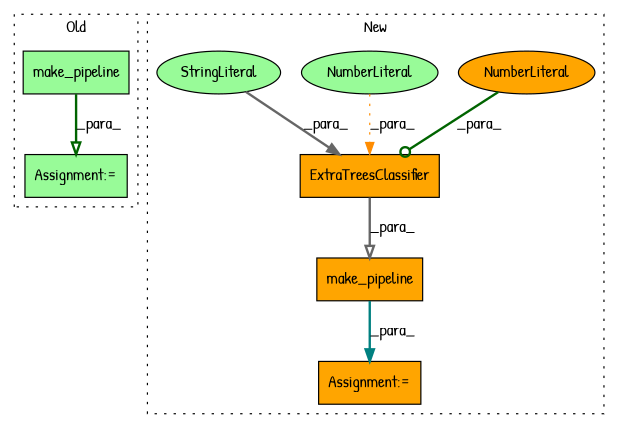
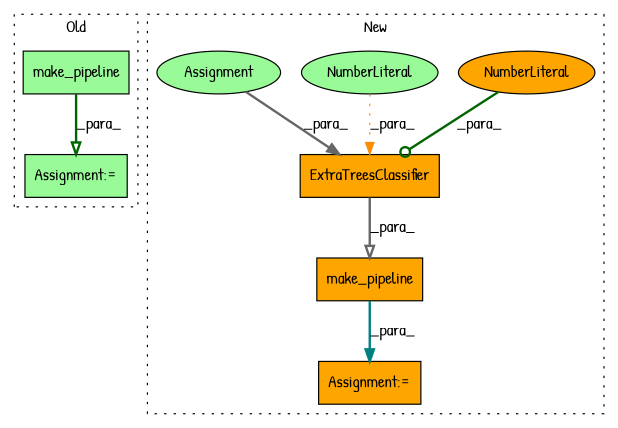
(219, 73) -> (219, 73)
